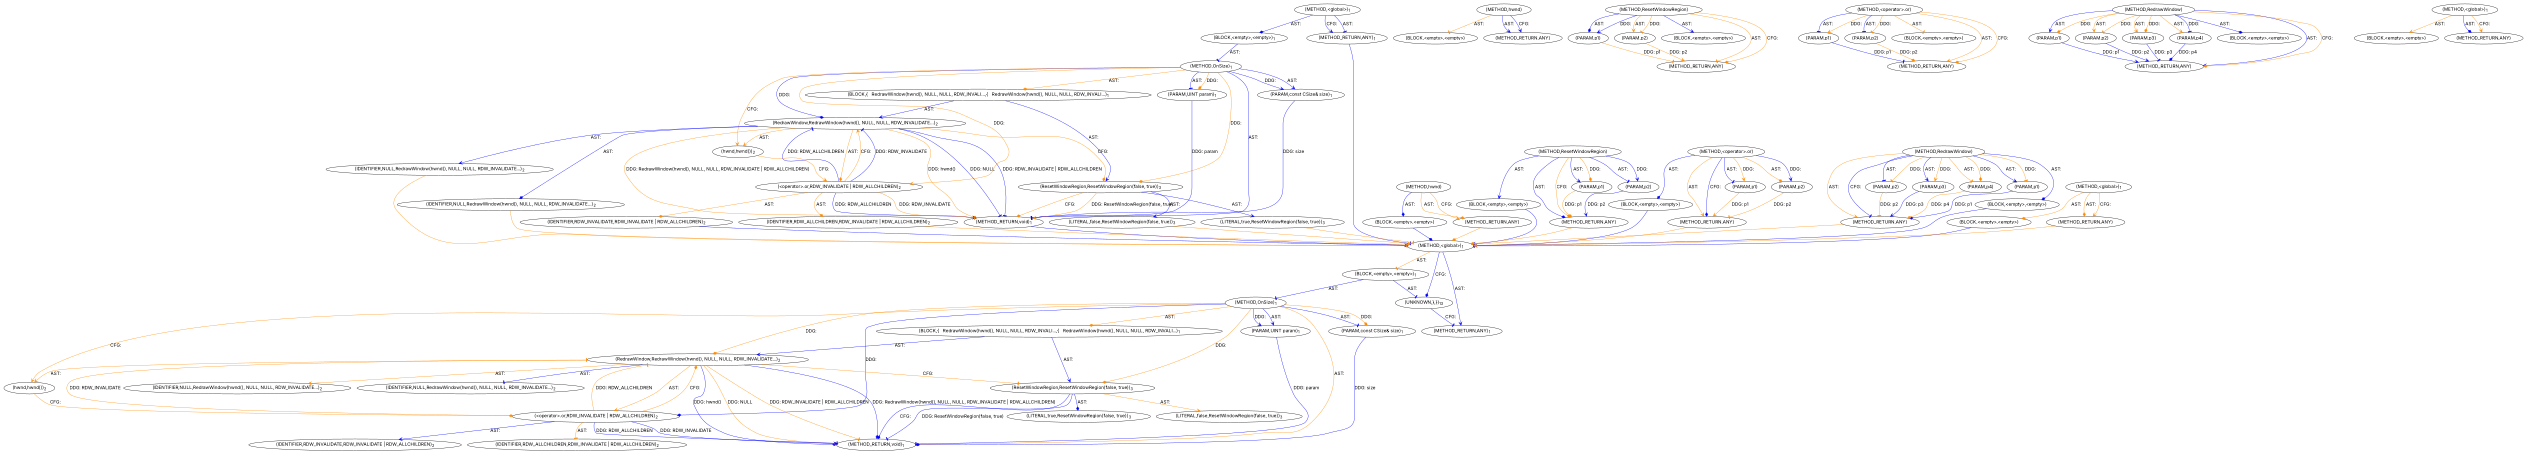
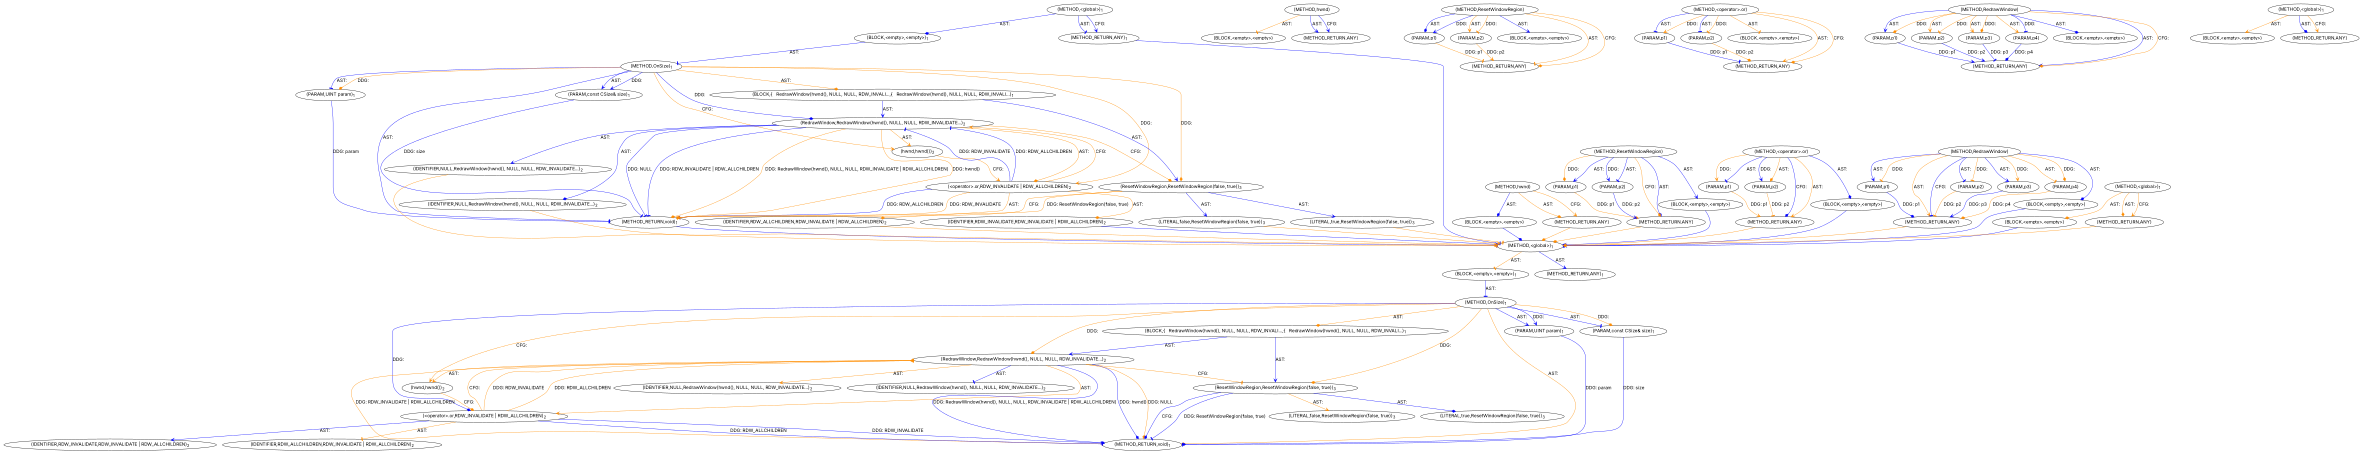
(1424, 303) -> none
